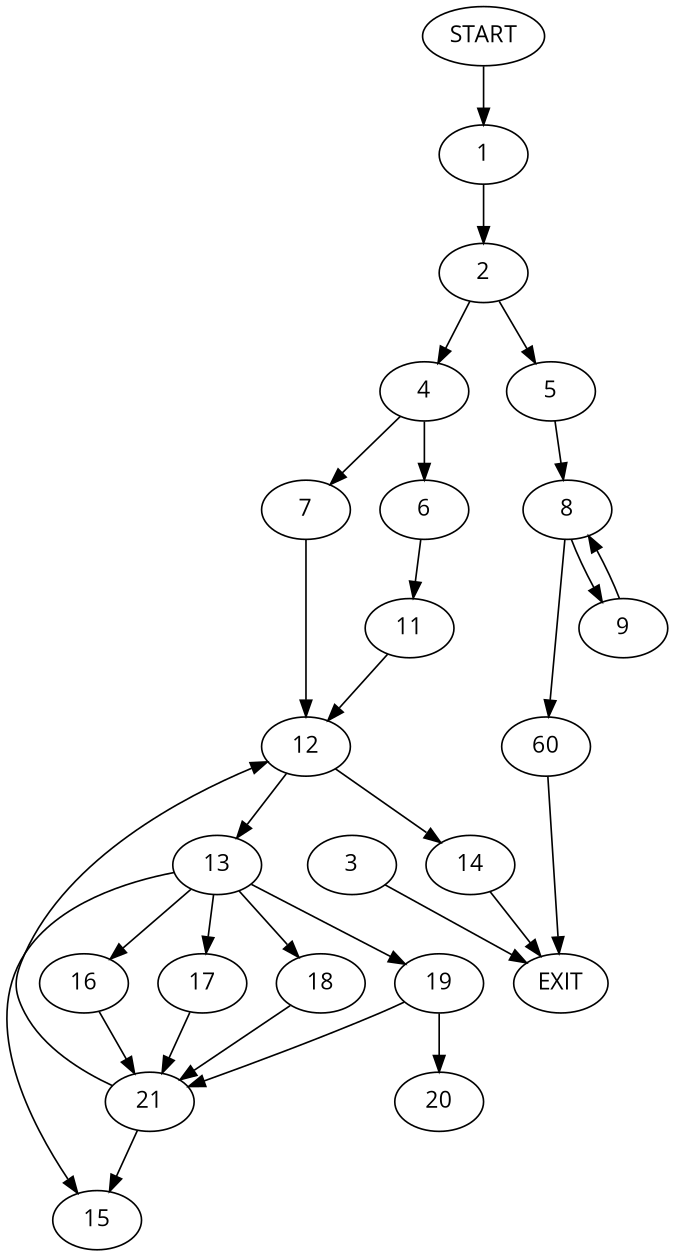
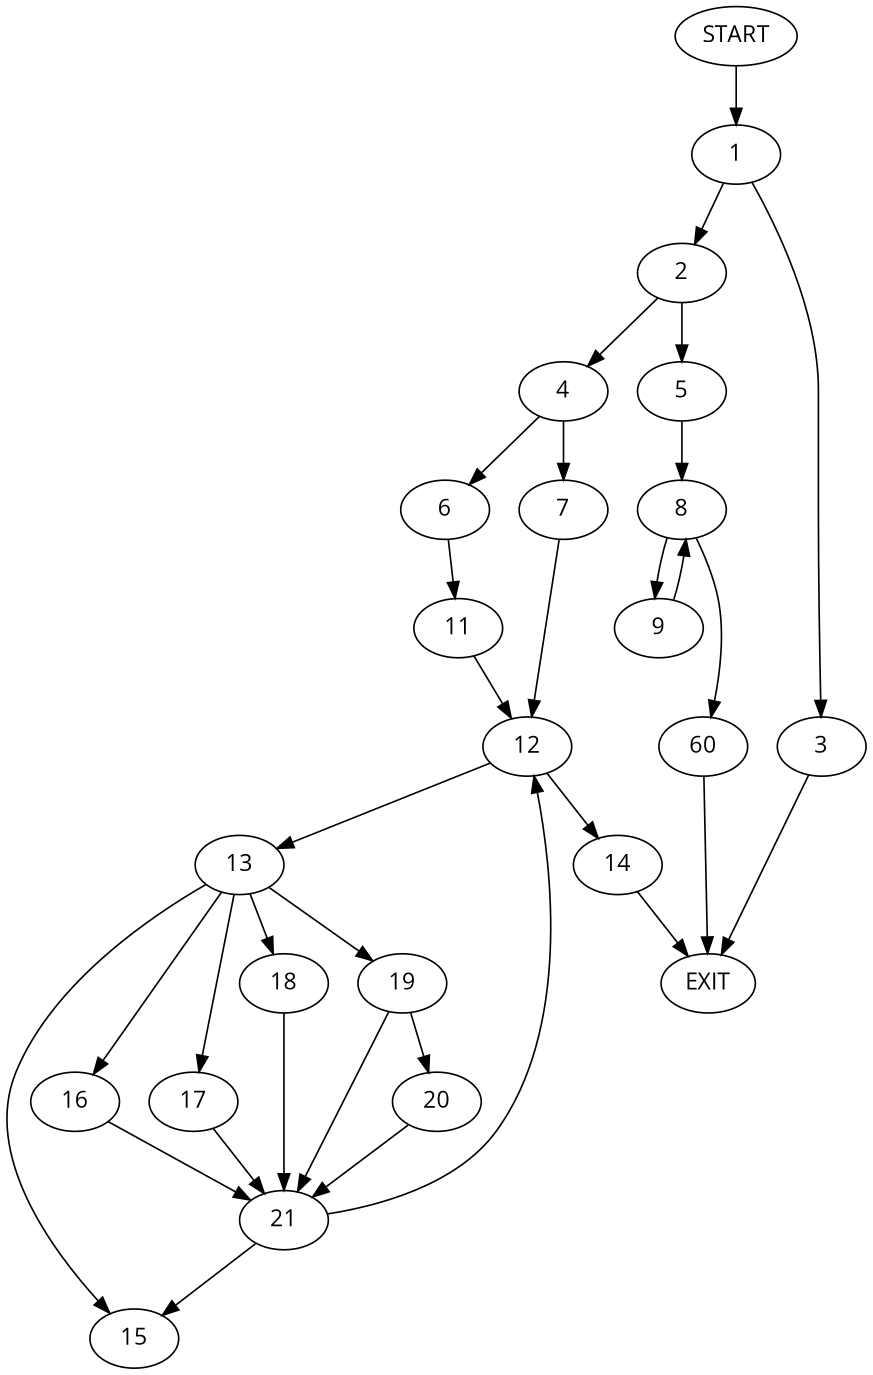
none -> (818, 435)
none -> (367, 1156)
